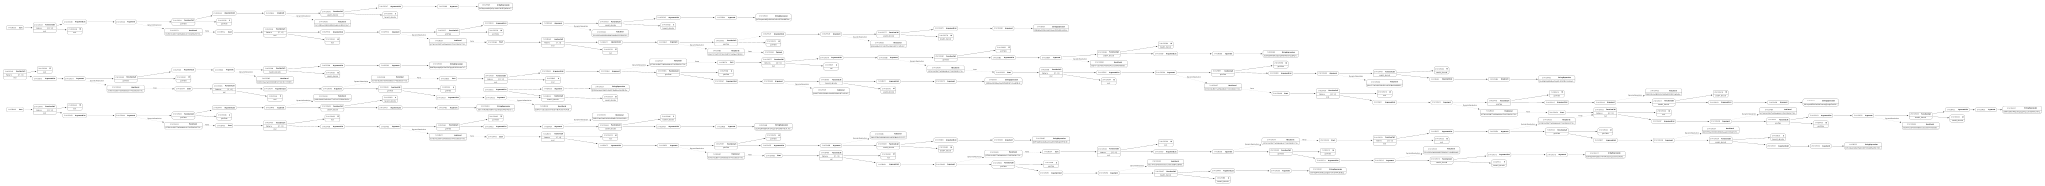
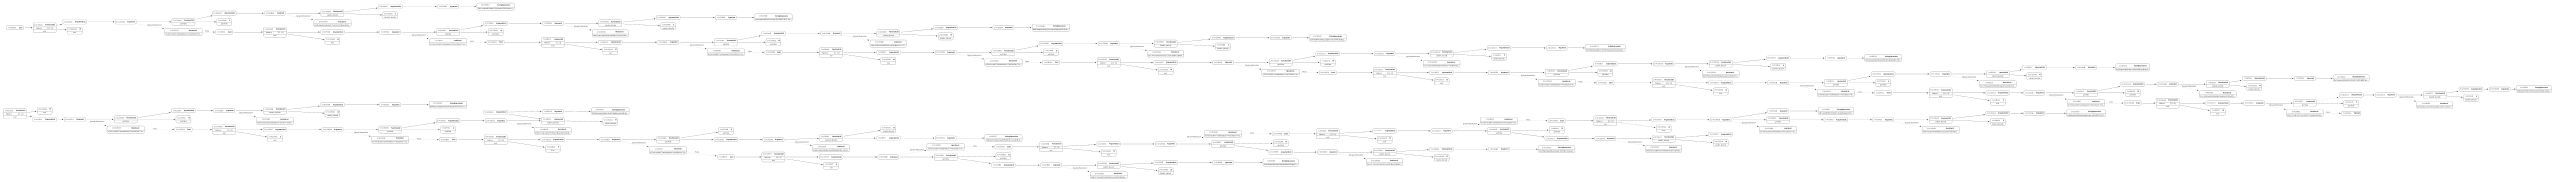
(1749, 102) -> (1749, 115)
(1584, 116) -> (1585, 83)
(1821, 124) -> none
